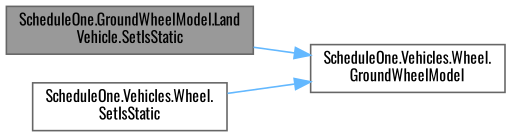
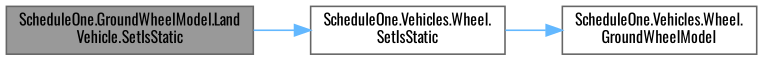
(274, 50) -> (274, 30)
